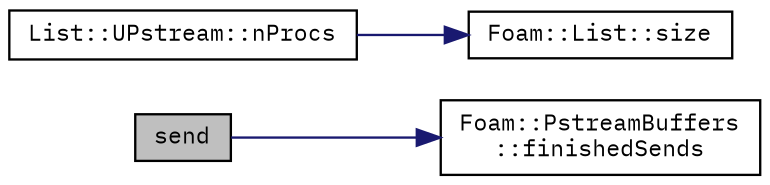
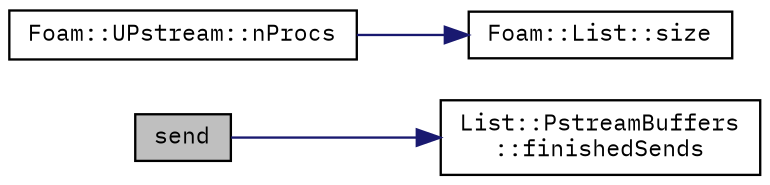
(183, 35) -> (183, 35)
(600, 138) -> (600, 138)
